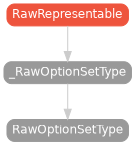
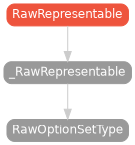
(68, 73) -> (68, 73)
